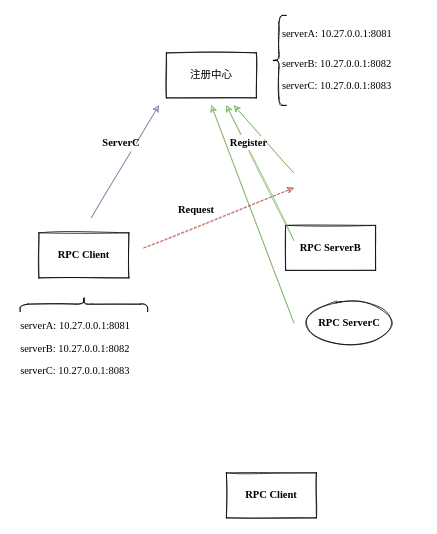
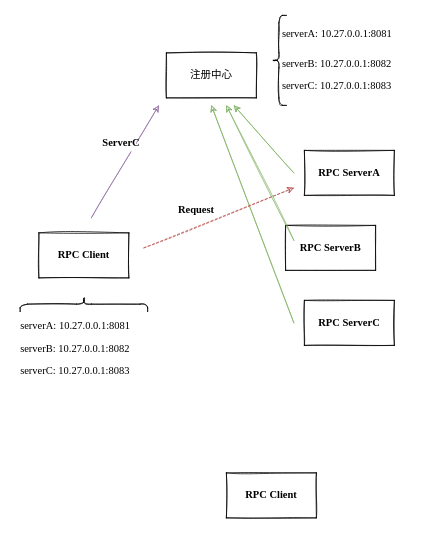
(249, 143) -> none
none -> (349, 173)
(349, 323) -> (349, 323)
